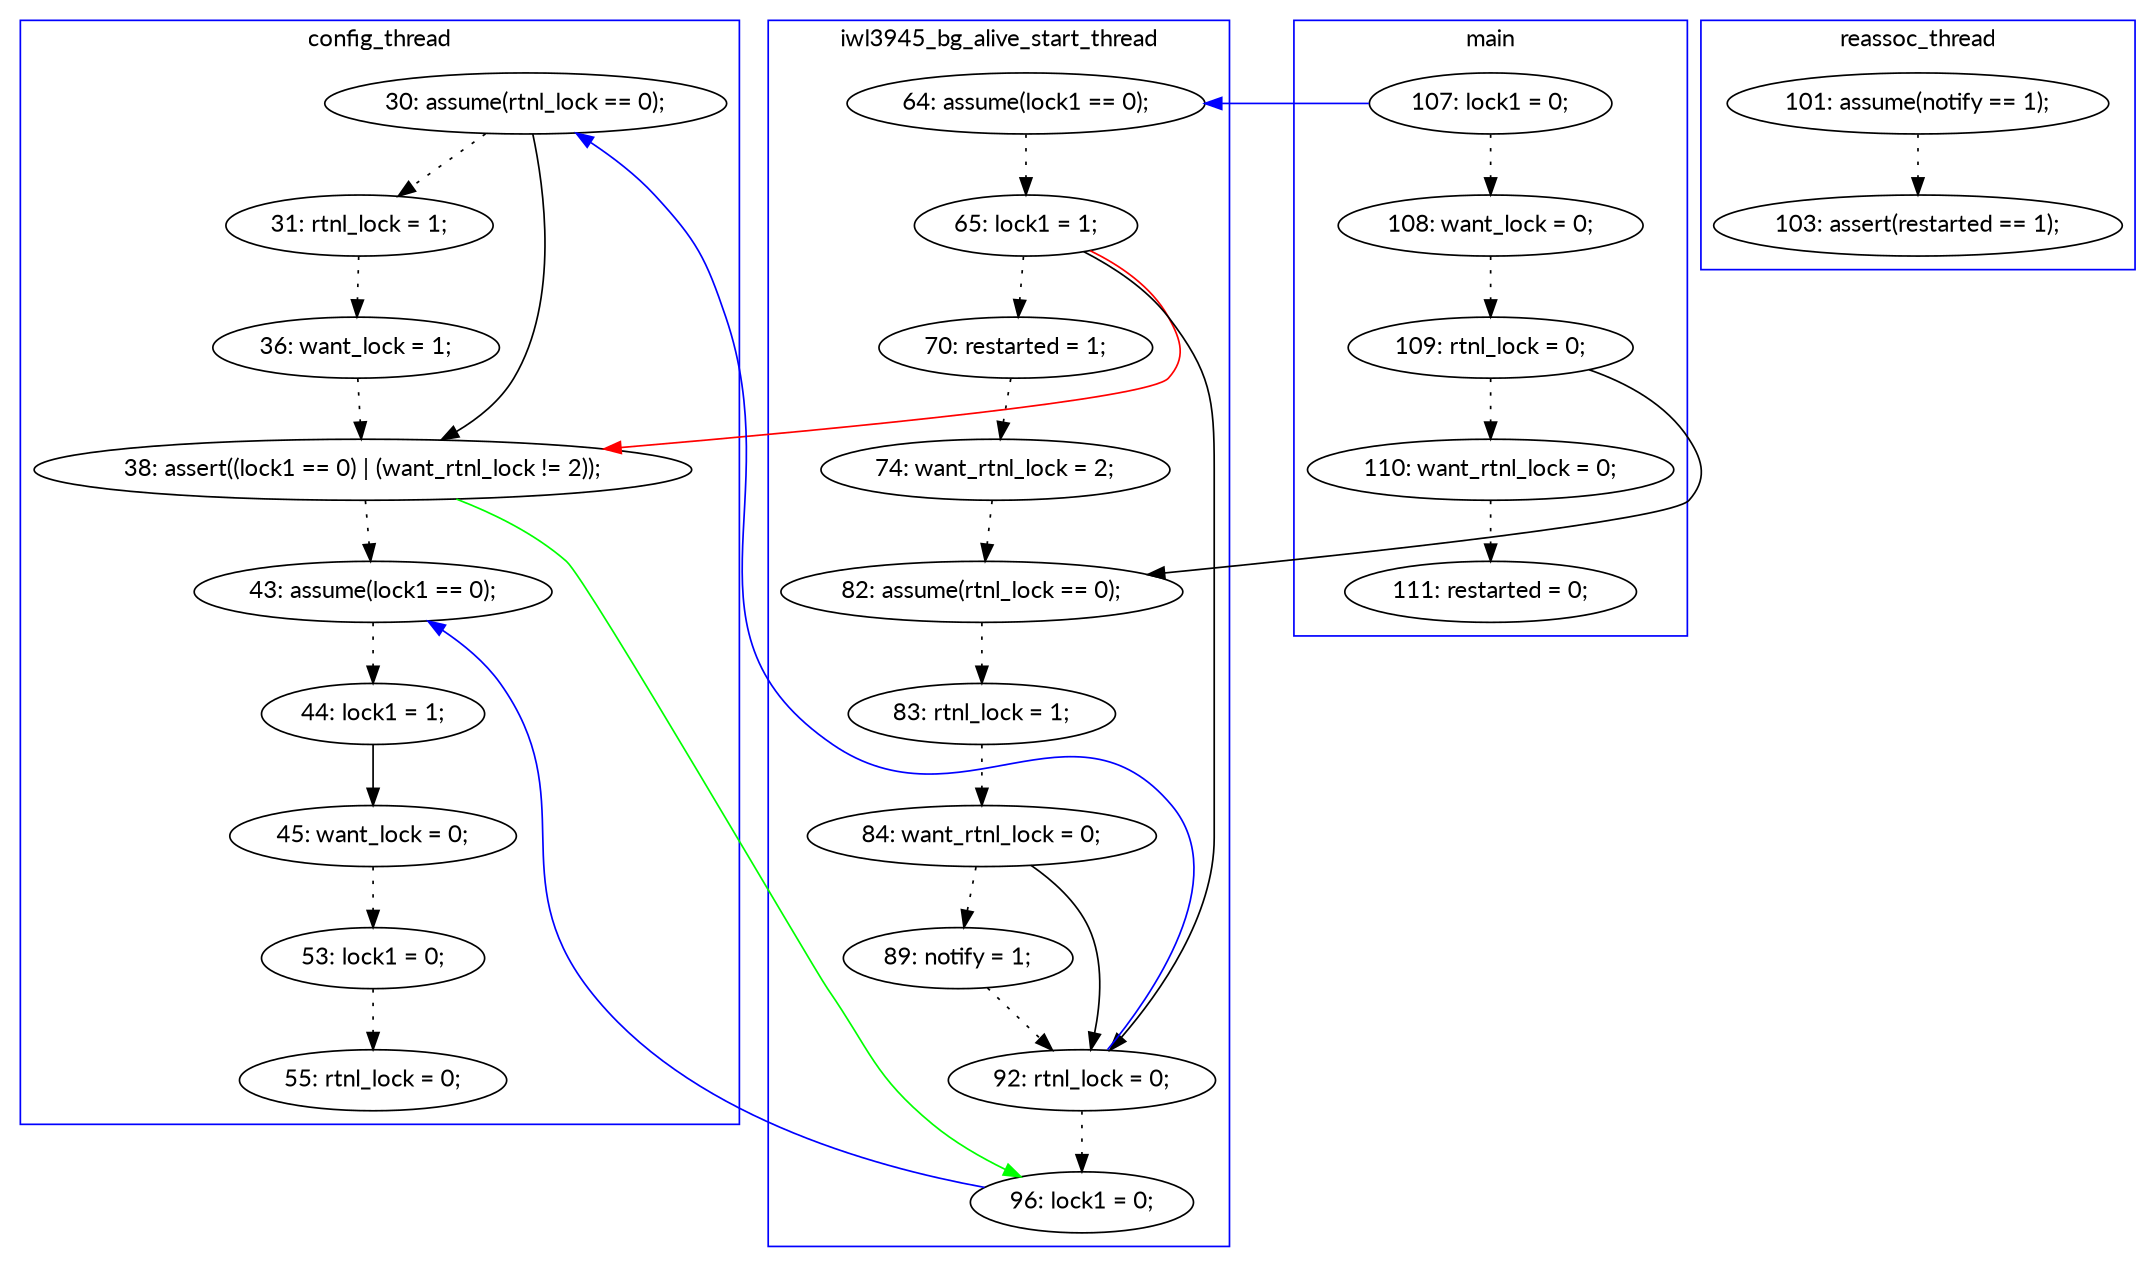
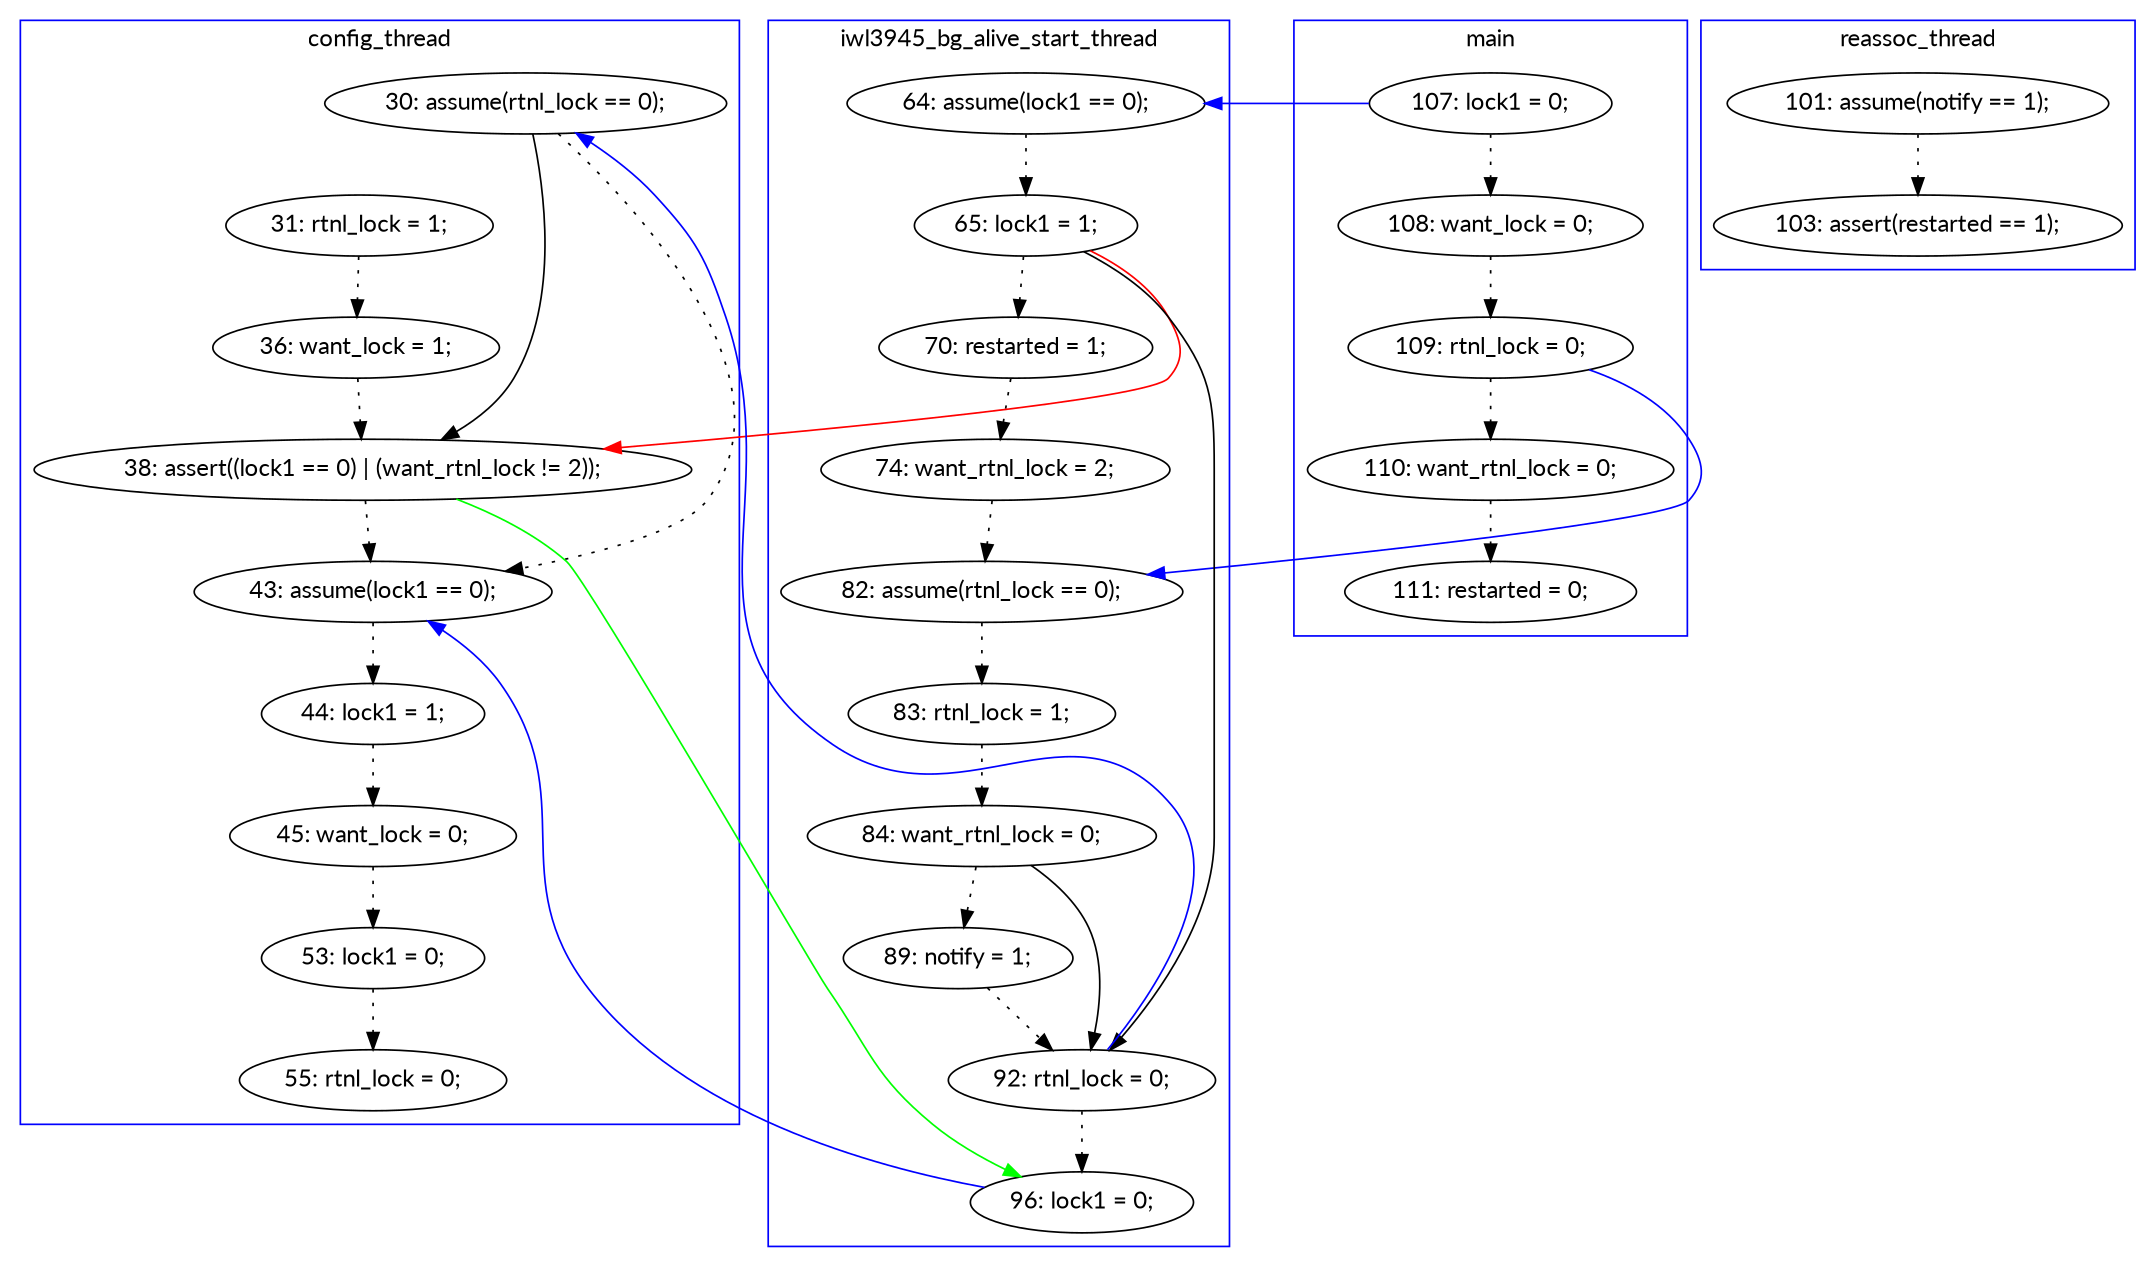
(449, 160) -> (727, 376)
(1523, 533) -> (1523, 533)
(373, 767) -> (373, 767)
